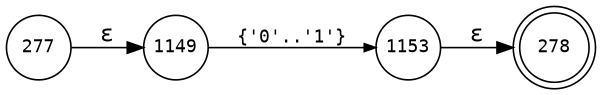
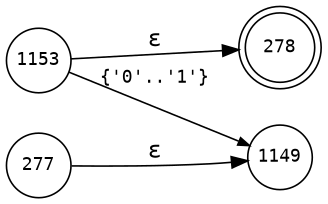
(286, 48) -> (154, 107)
